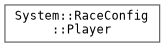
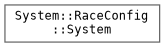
(82, 24) -> (82, 24)
